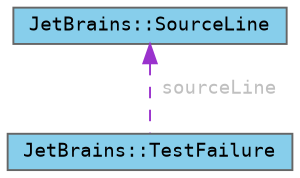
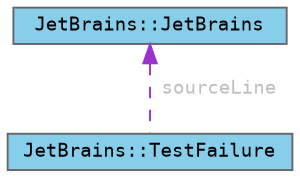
(150, 26) -> (150, 26)
